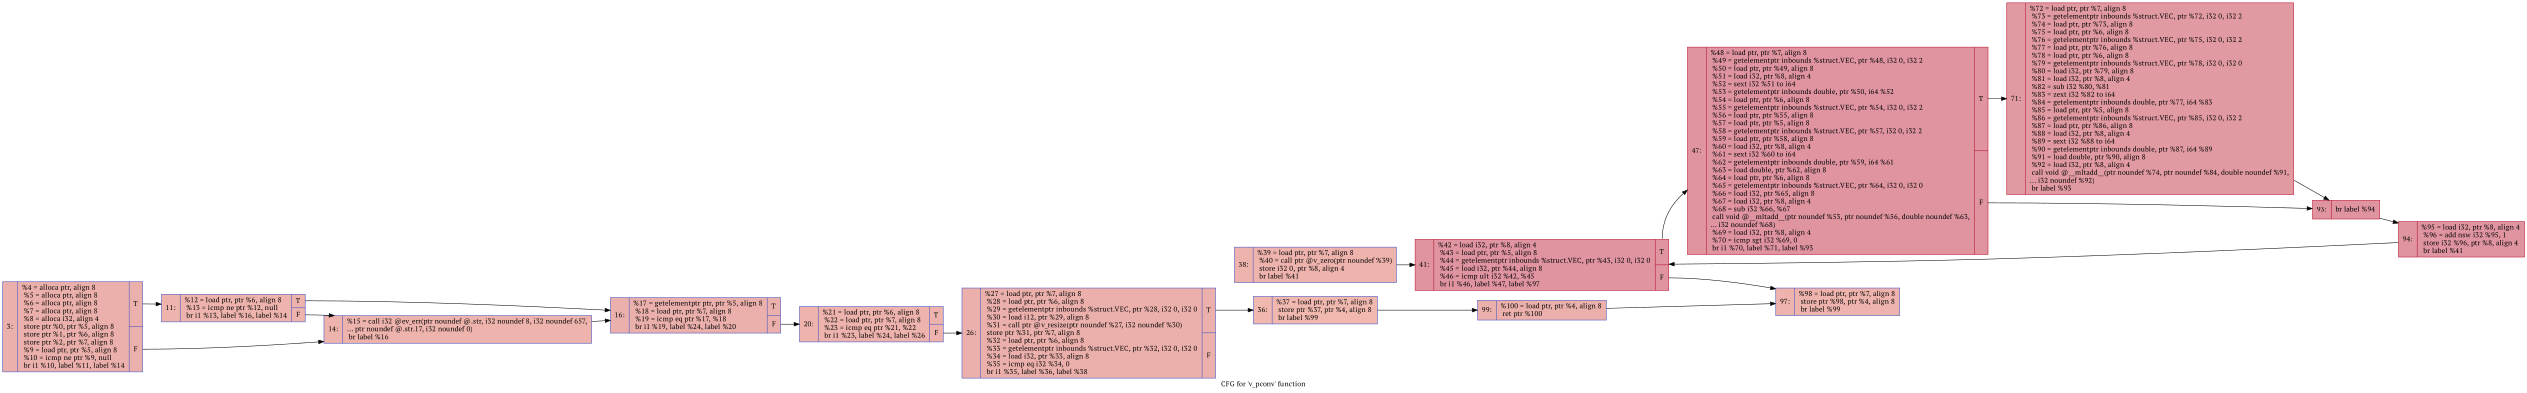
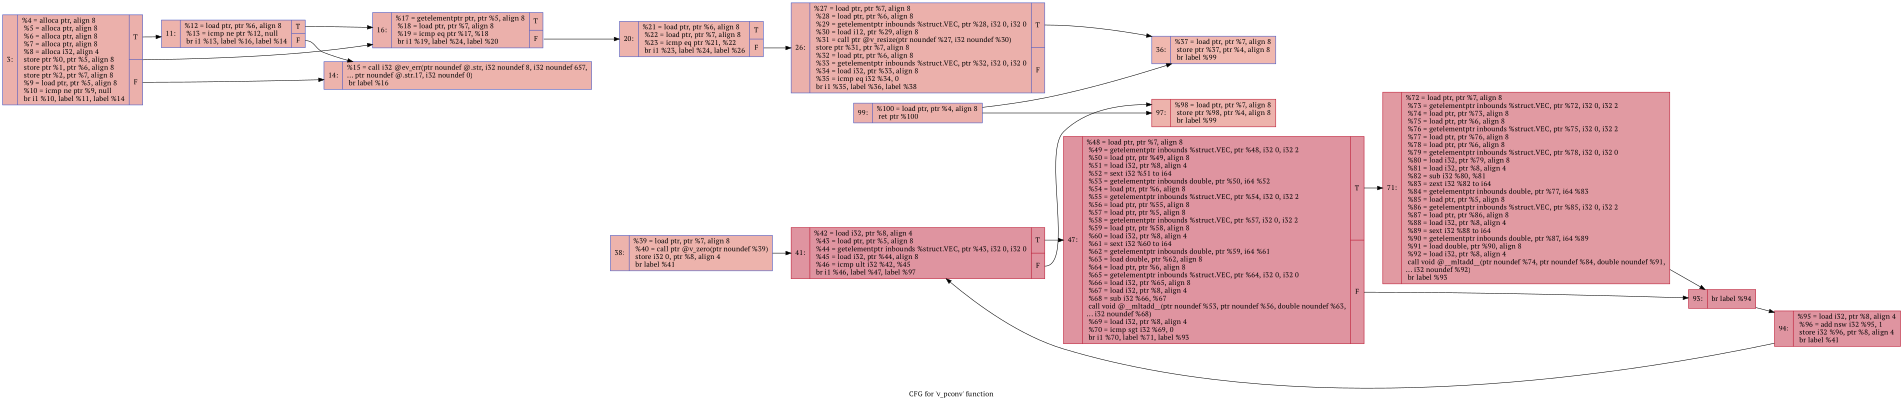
(1838, 302) -> (1214, 113)
(1425, 310) -> (1076, 91)
(598, 321) -> (255, 56)
